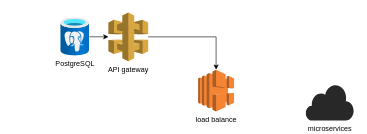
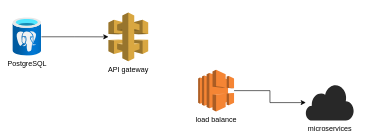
(75, 37) -> (27, 37)
(216, 64) -> none
none -> (252, 91)
